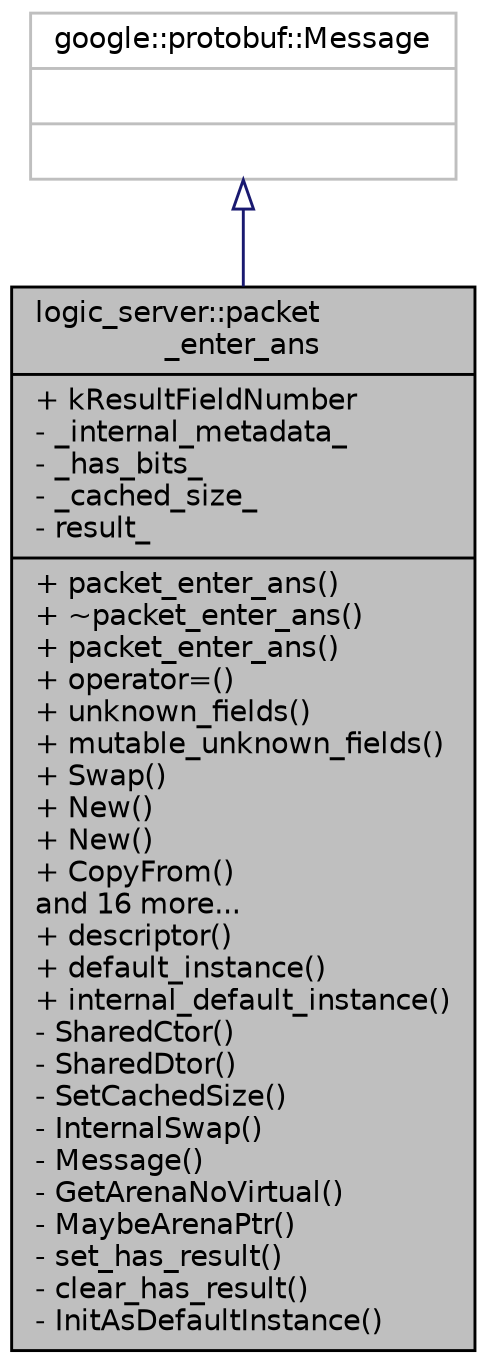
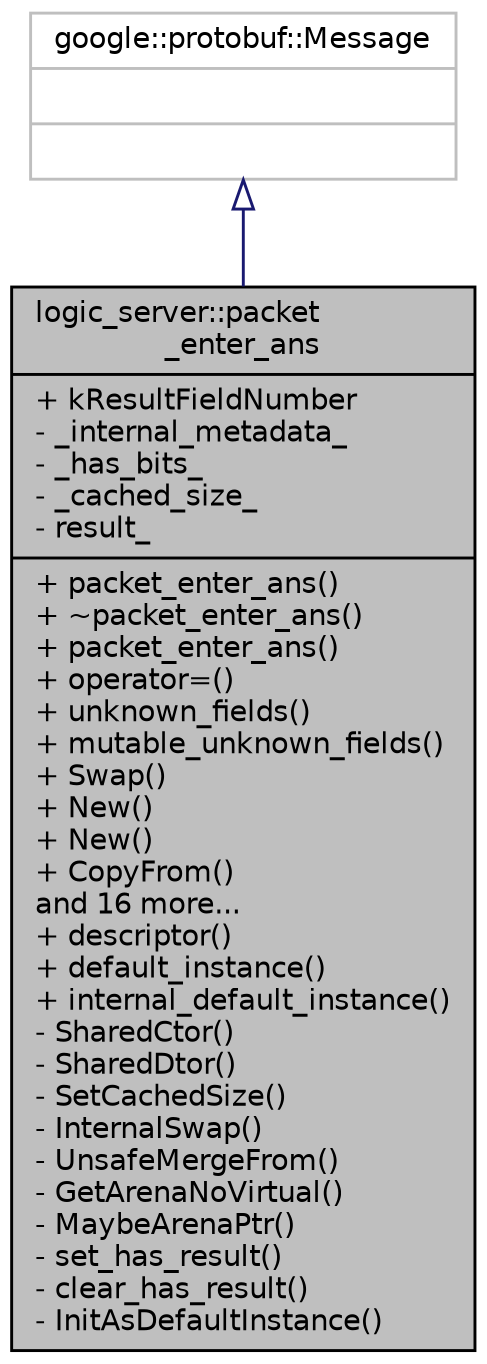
(119, 1161) -> (188, 1161)
